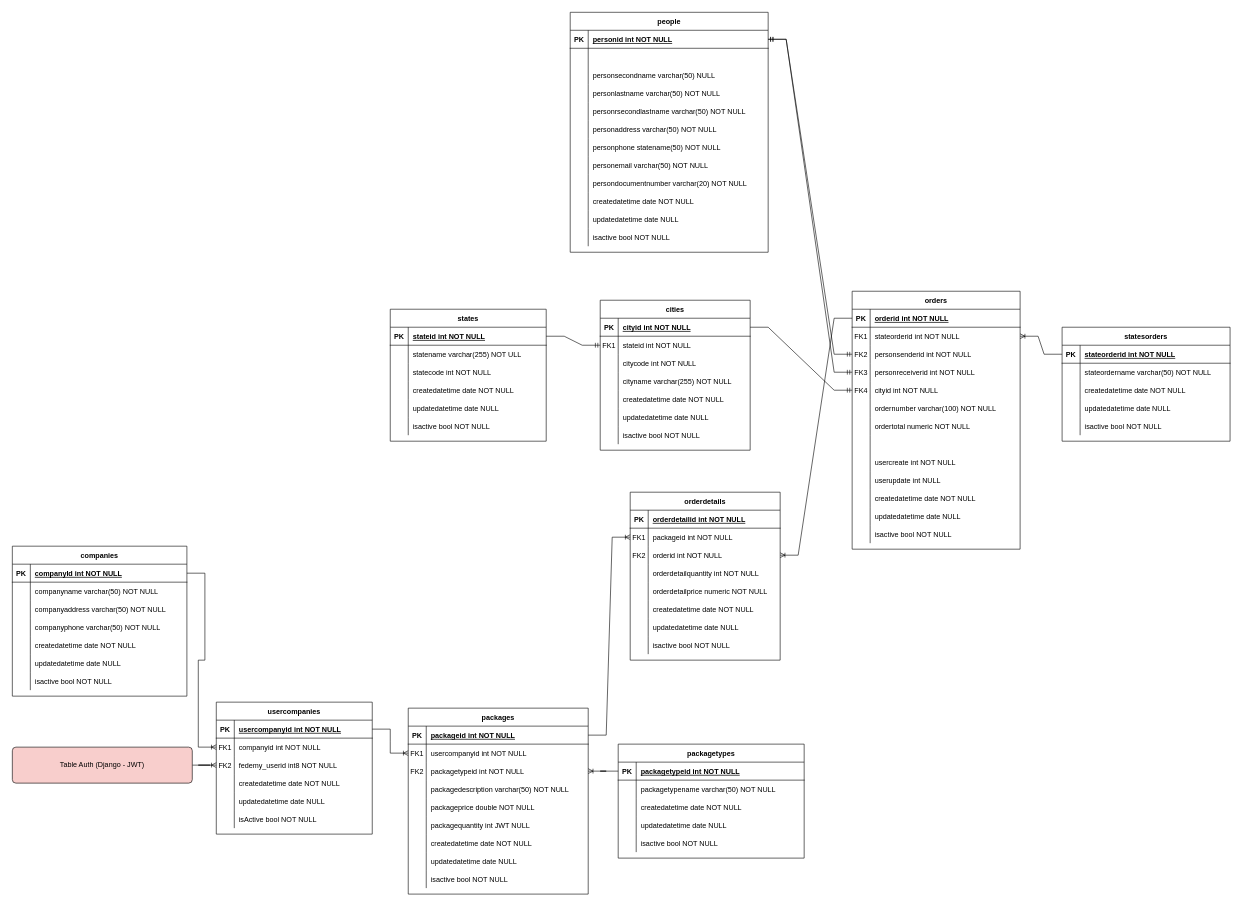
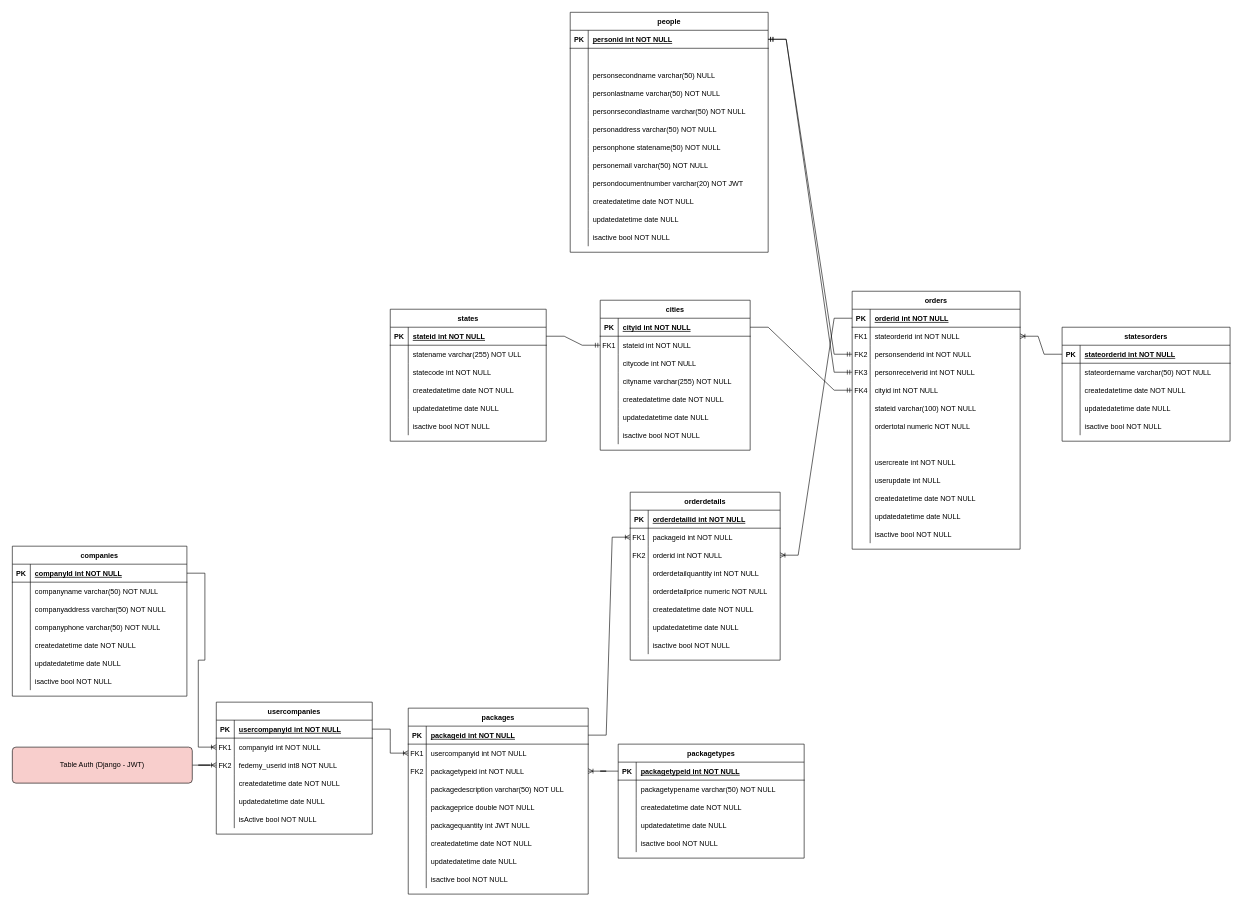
(673, 184) -> (671, 184)
(939, 409) -> (930, 409)
(505, 790) -> (503, 790)
